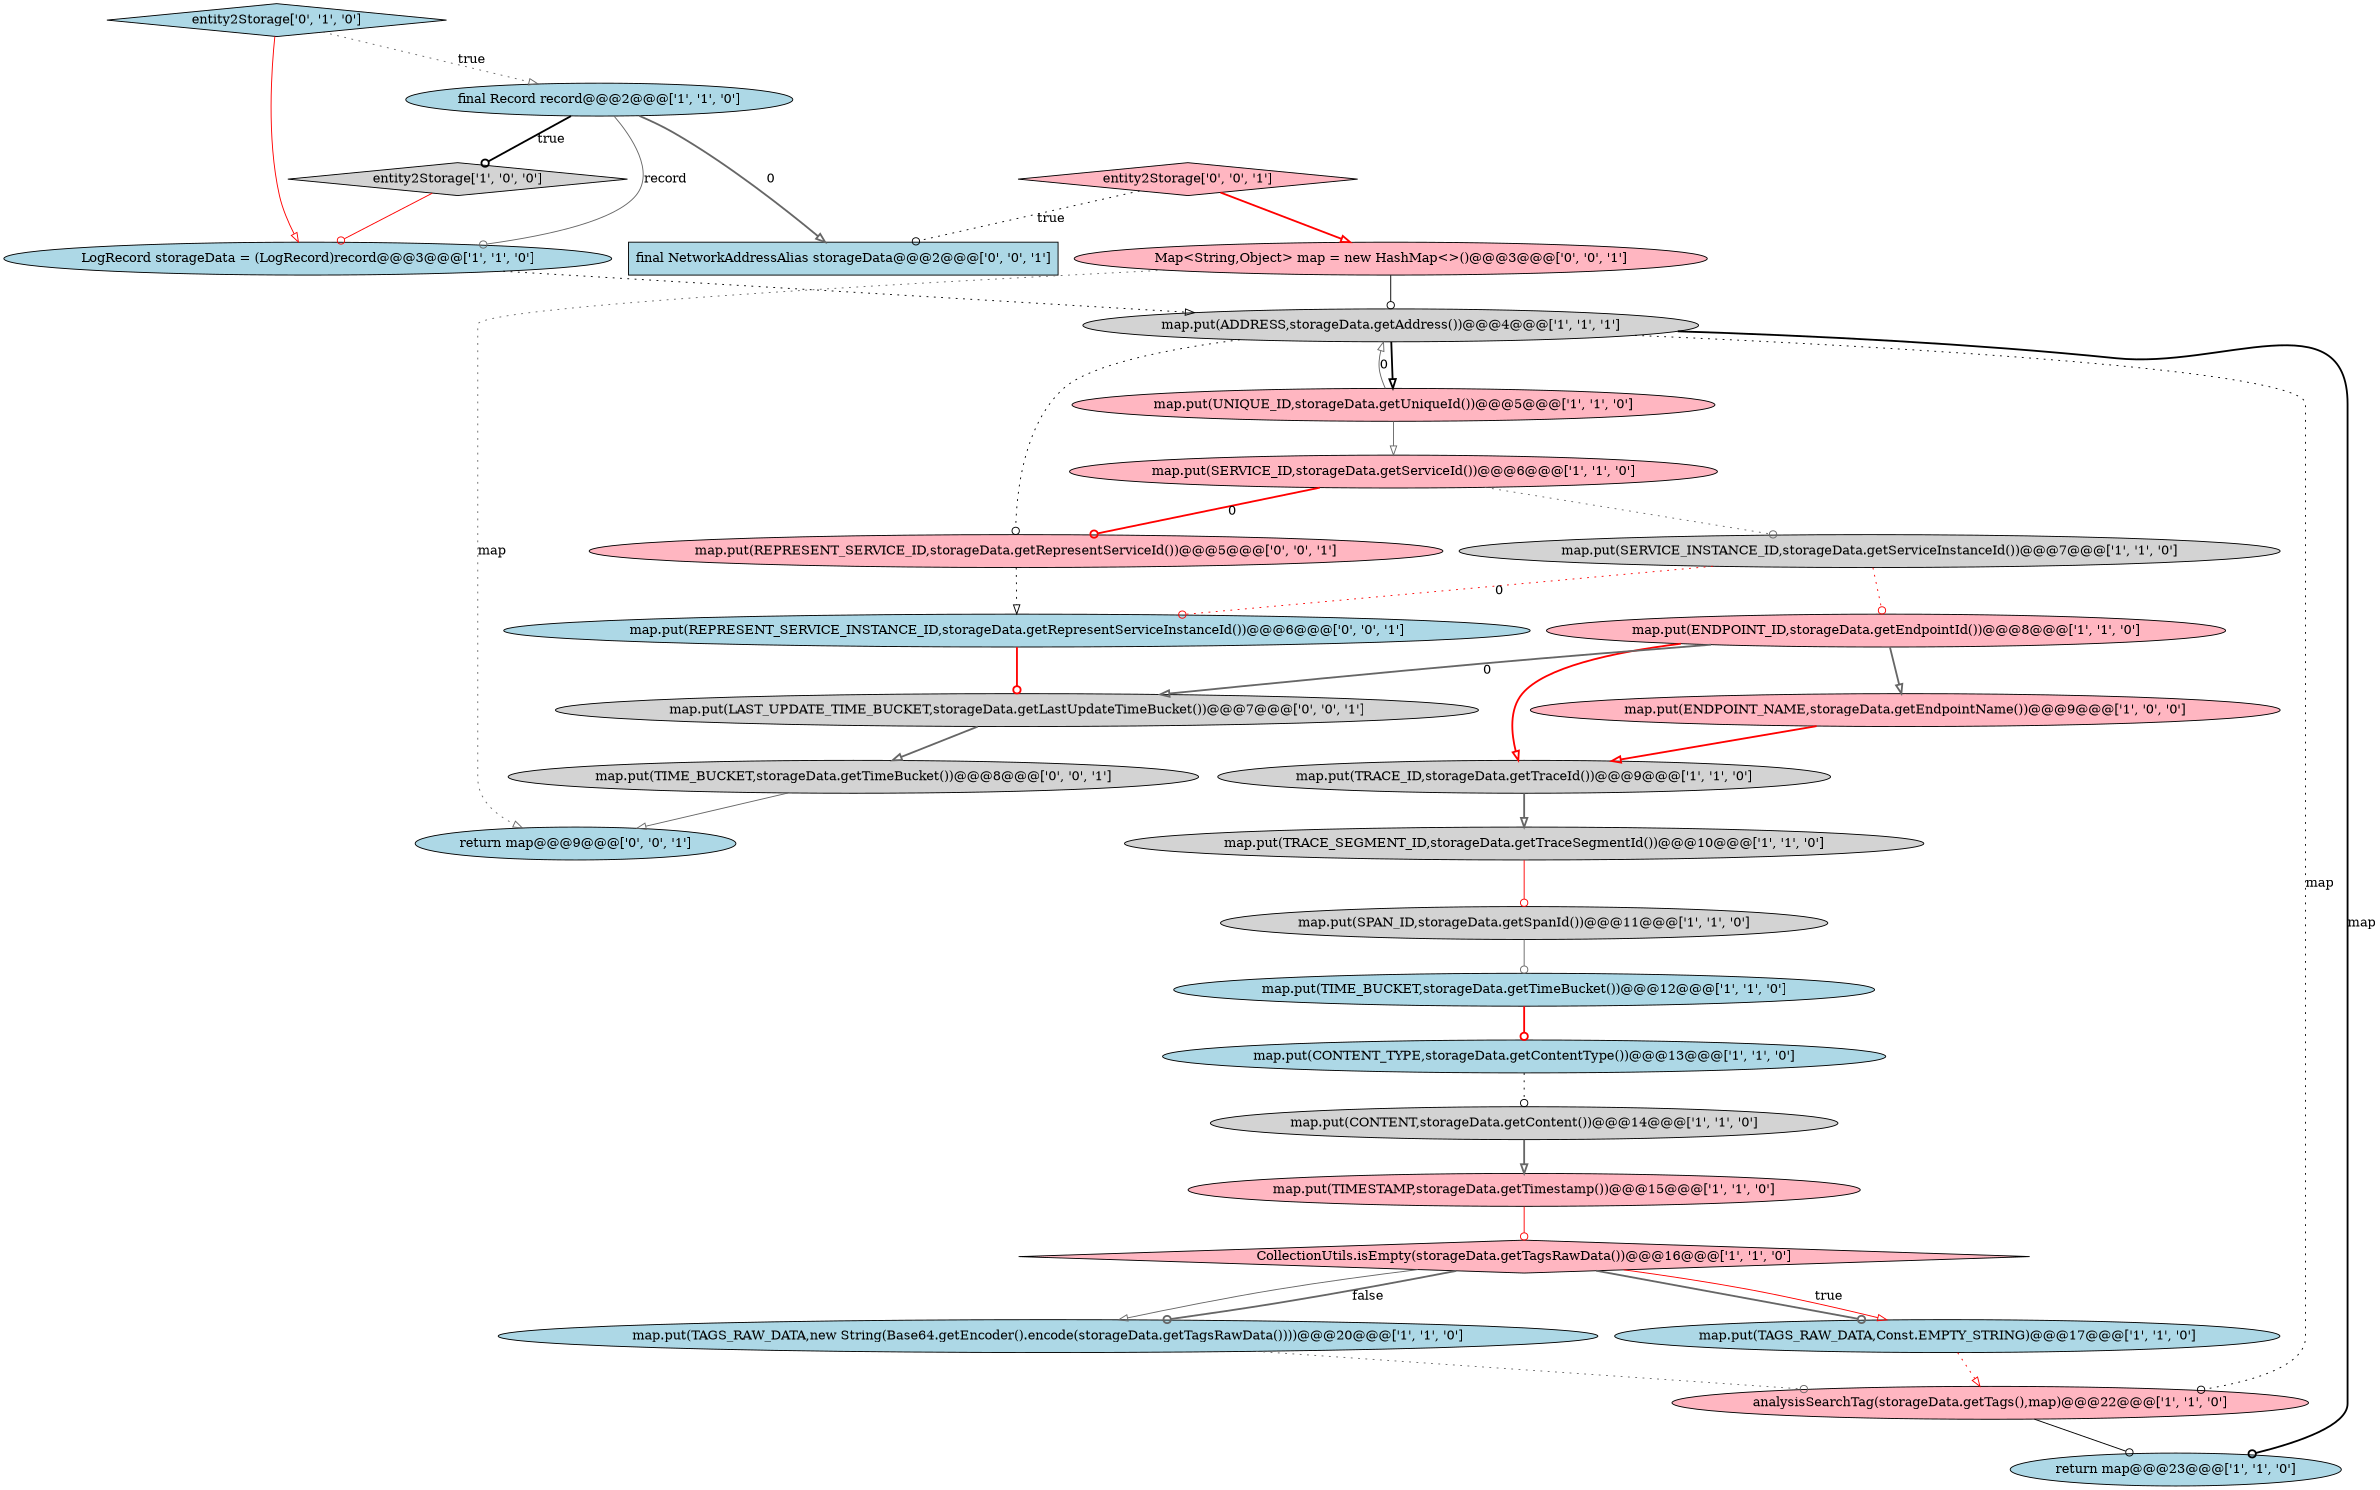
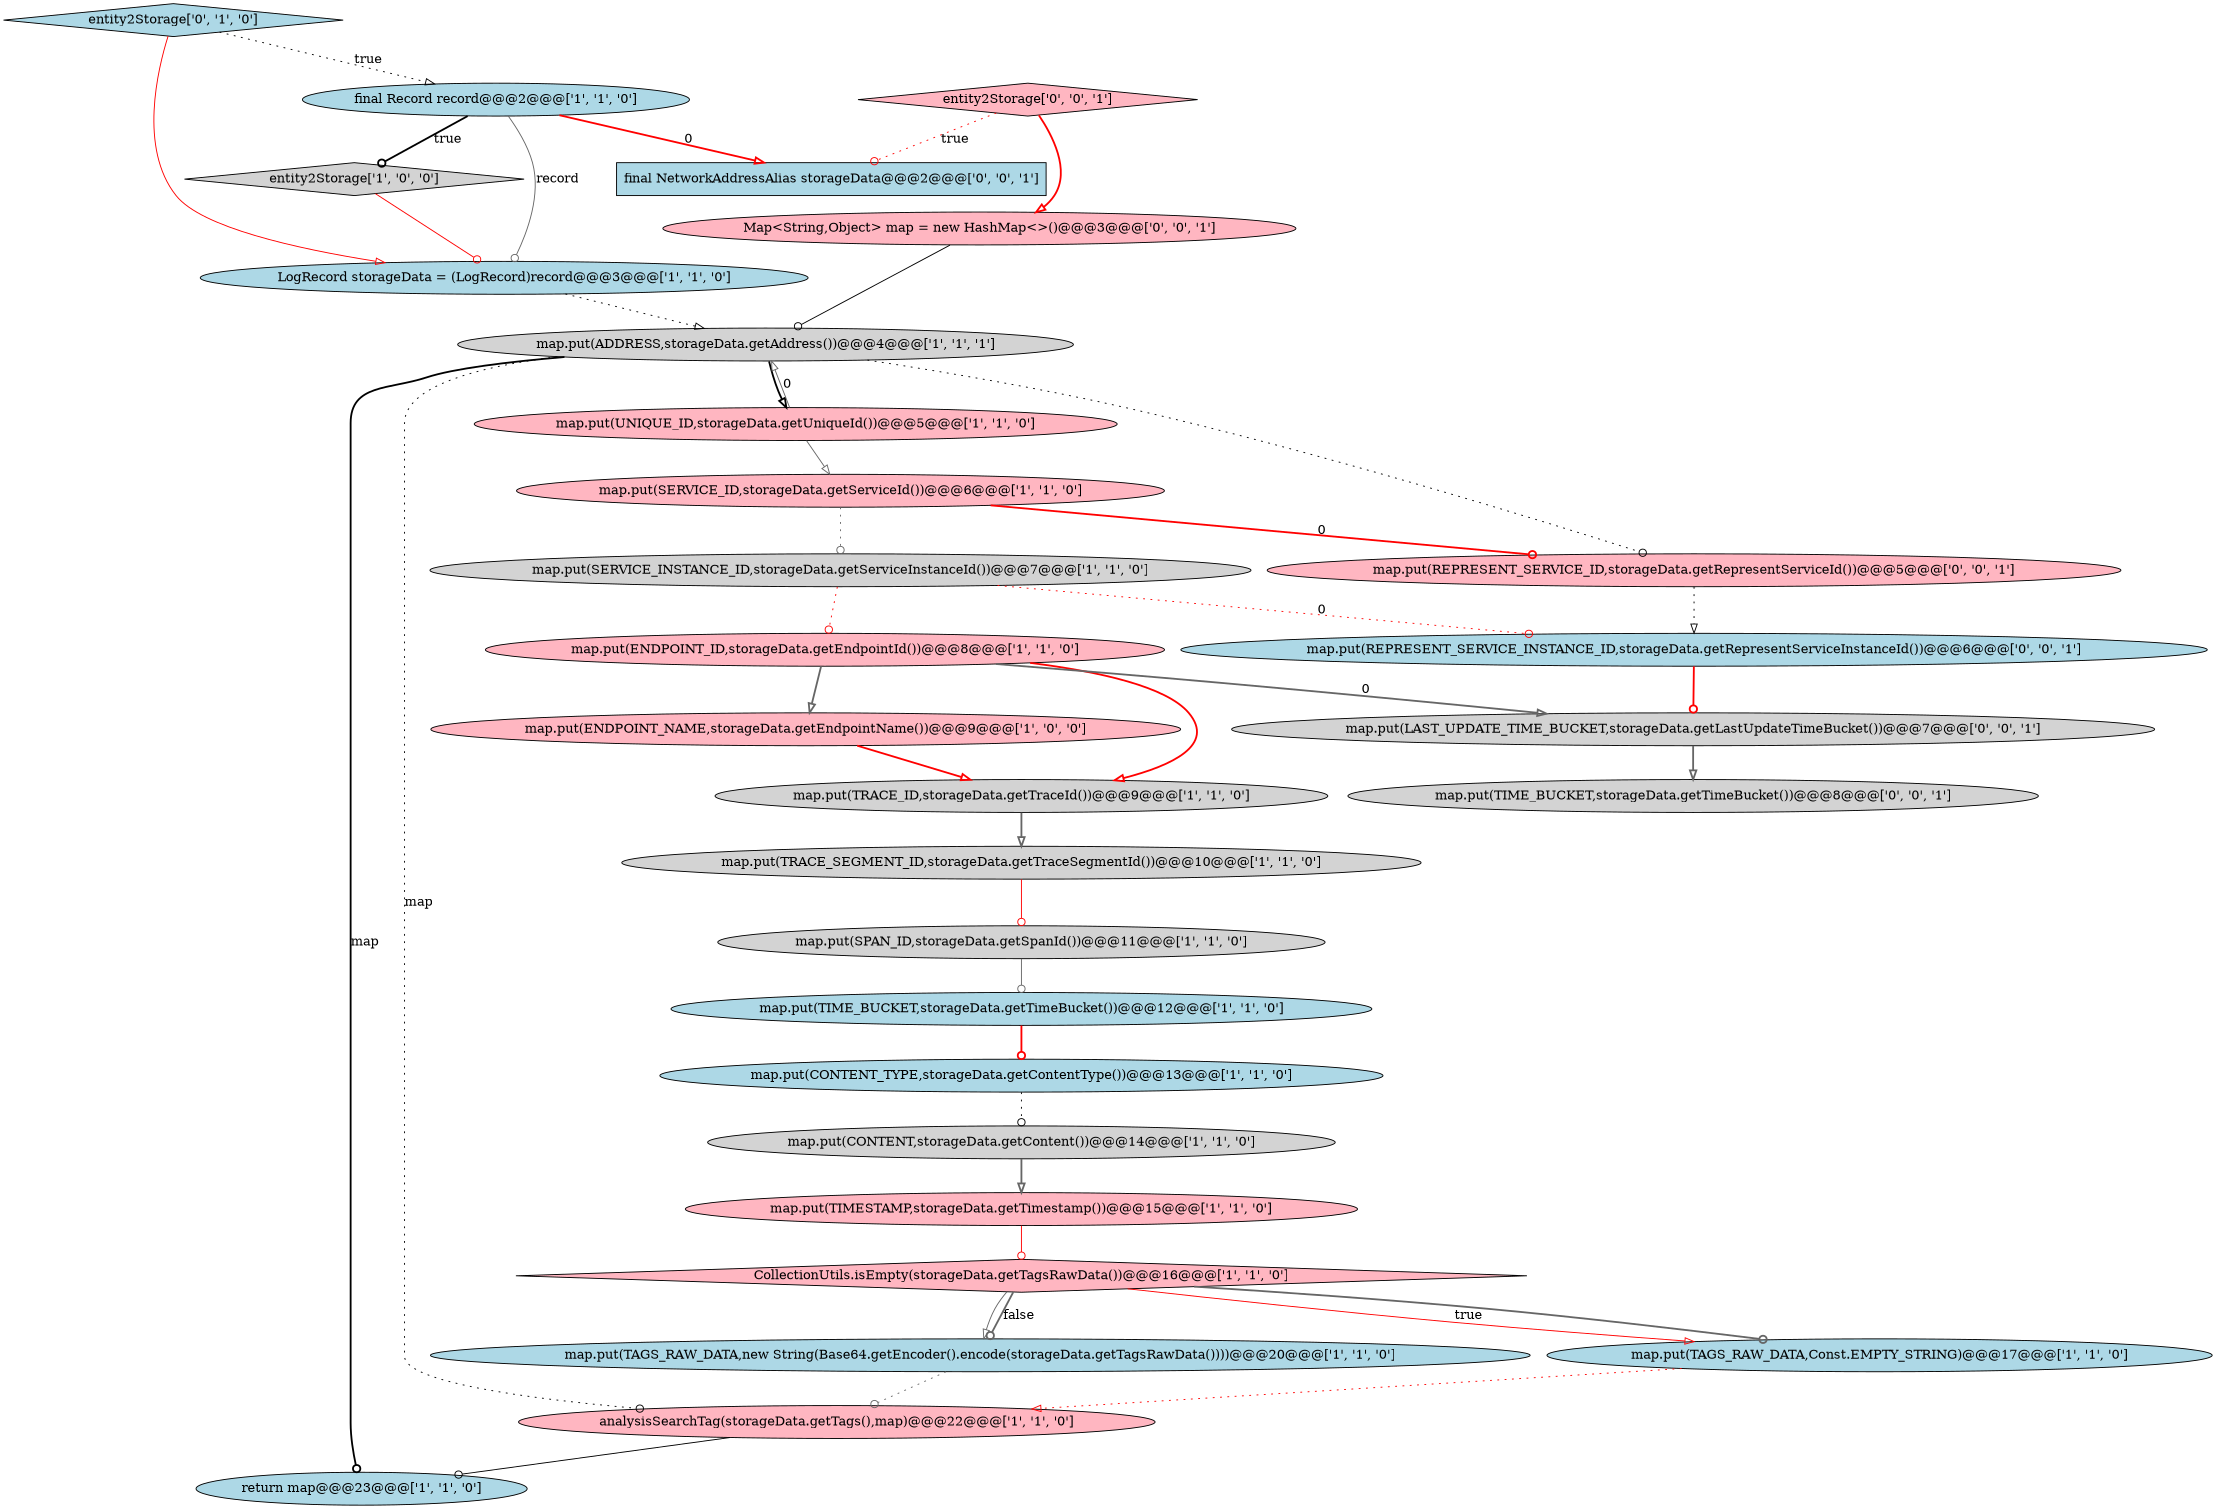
(426, 57) -> (323, 57)
(732, 170) -> (657, 138)
(1030, 216) -> (937, 136)
(576, 844) -> none
